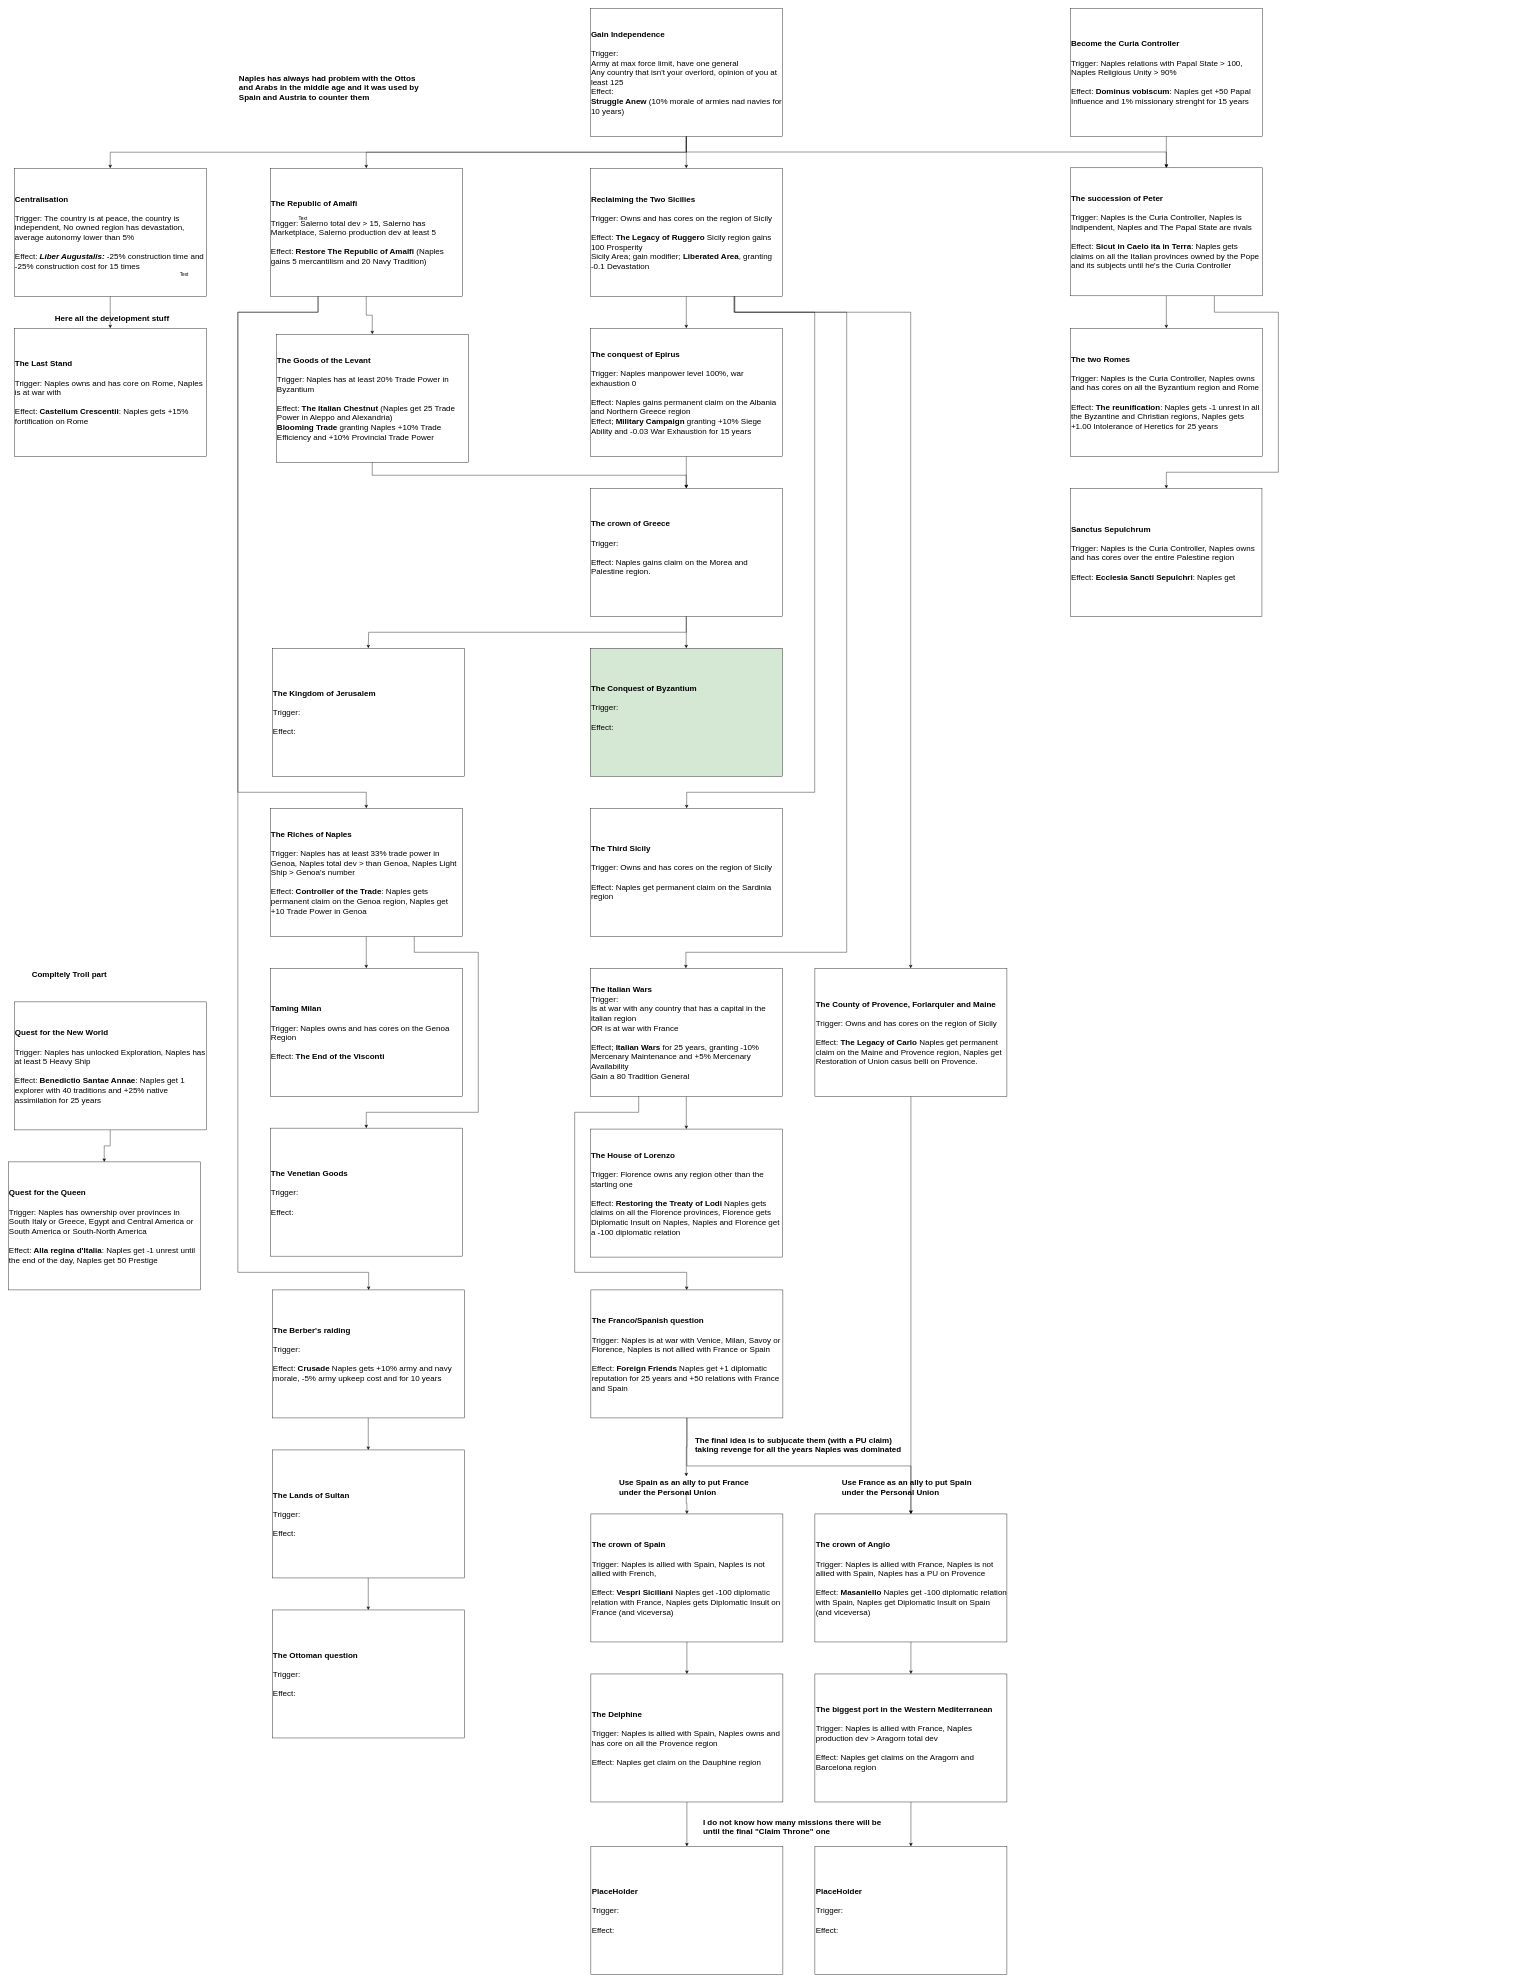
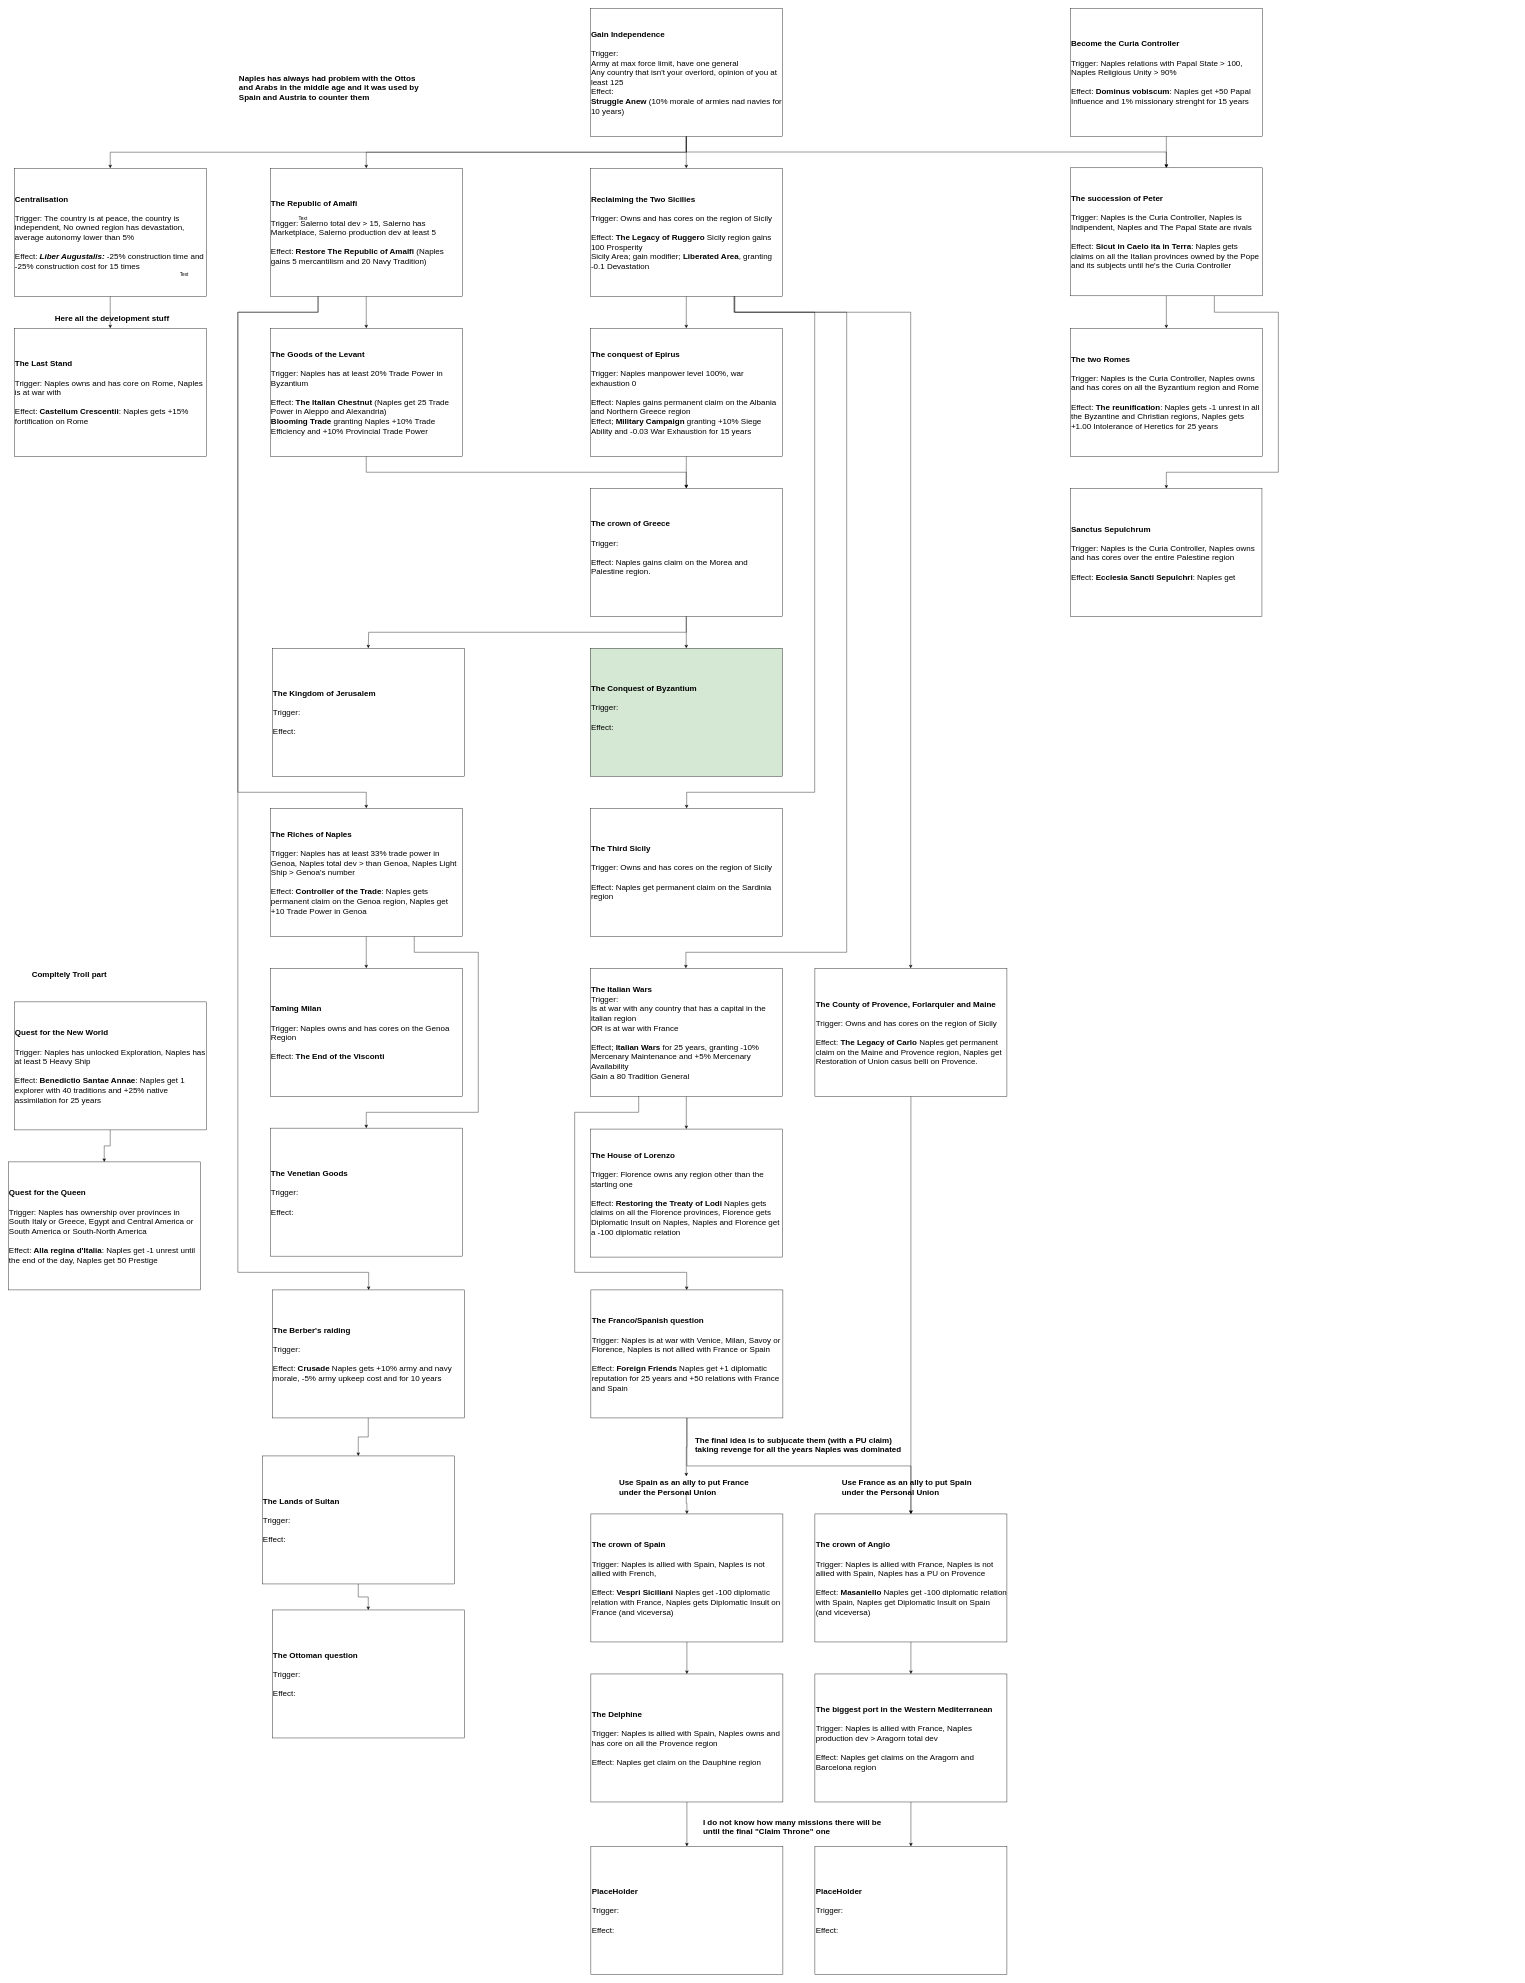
(372, 398) -> (366, 392)
(368, 1514) -> (358, 1520)
